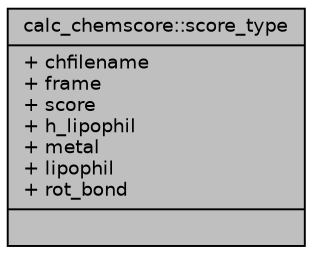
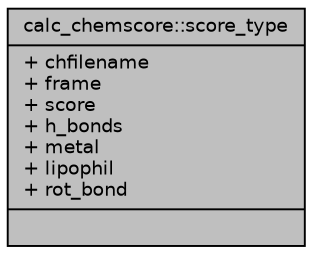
(80, 126) -> (73, 126)
